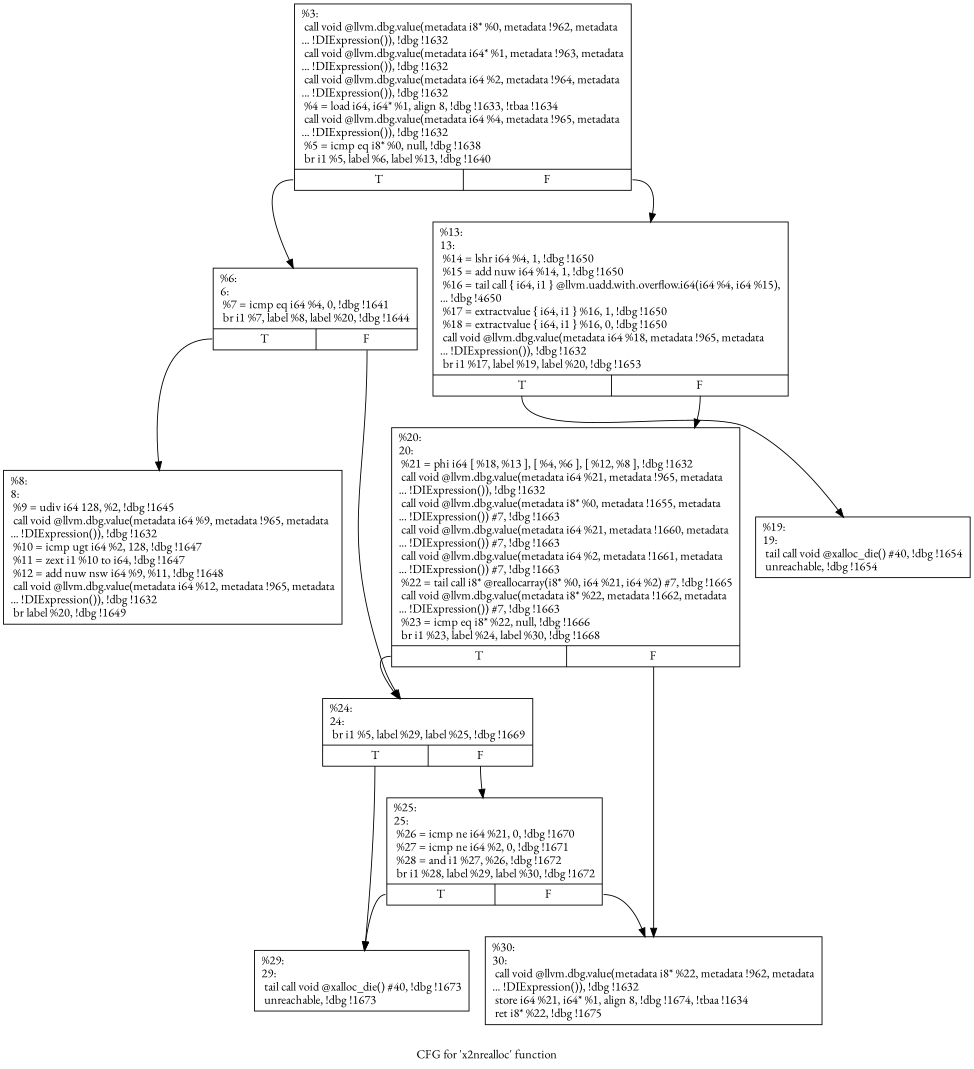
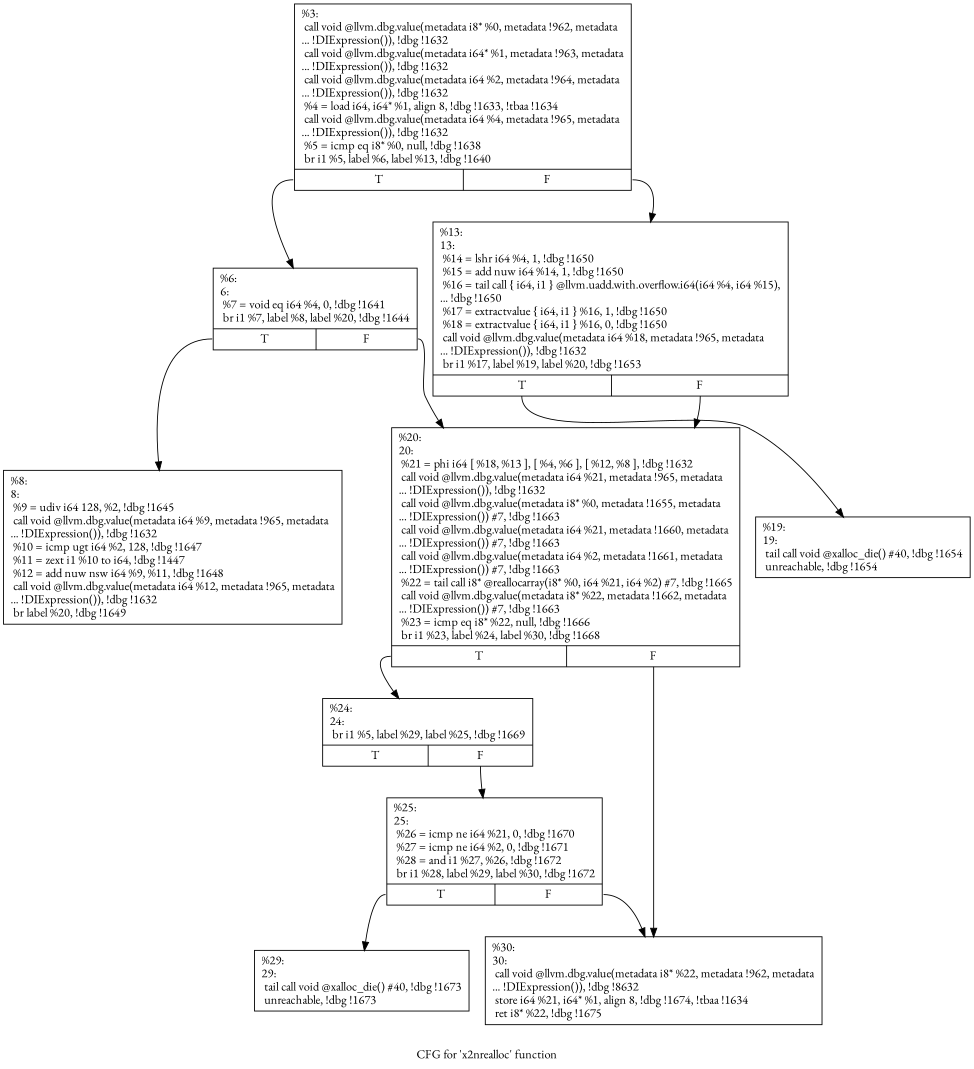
(471, 298) -> (471, 298)
(305, 305) -> (303, 305)
(359, 524) -> (424, 380)
(98, 560) -> (98, 560)
(372, 854) -> none
(566, 987) -> (566, 987)
